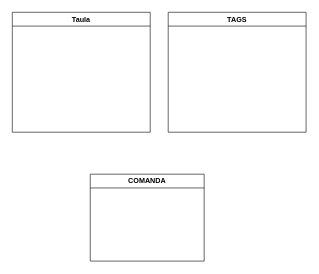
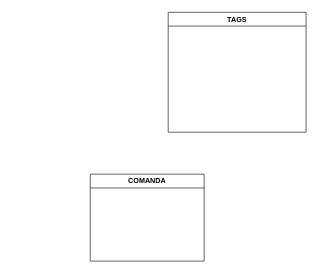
(81, 72) -> none
